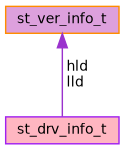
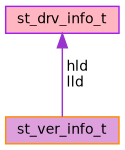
(62, 82) -> (62, 82)
